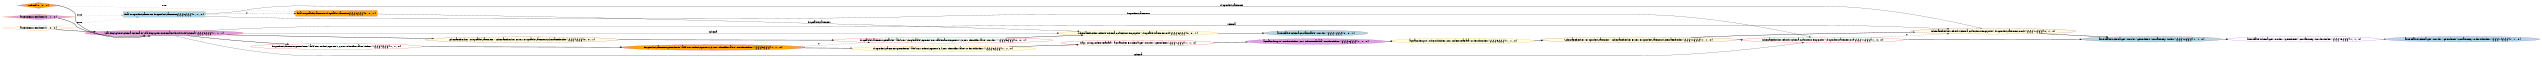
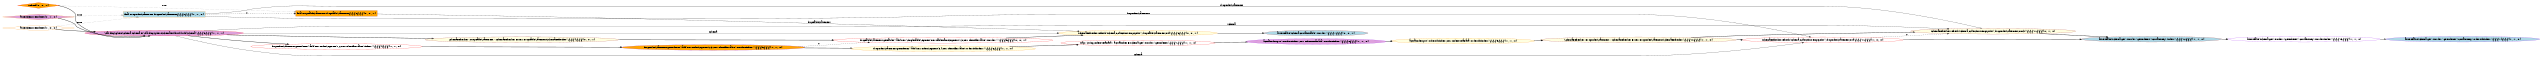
(39, 5) -> (39, 5)
